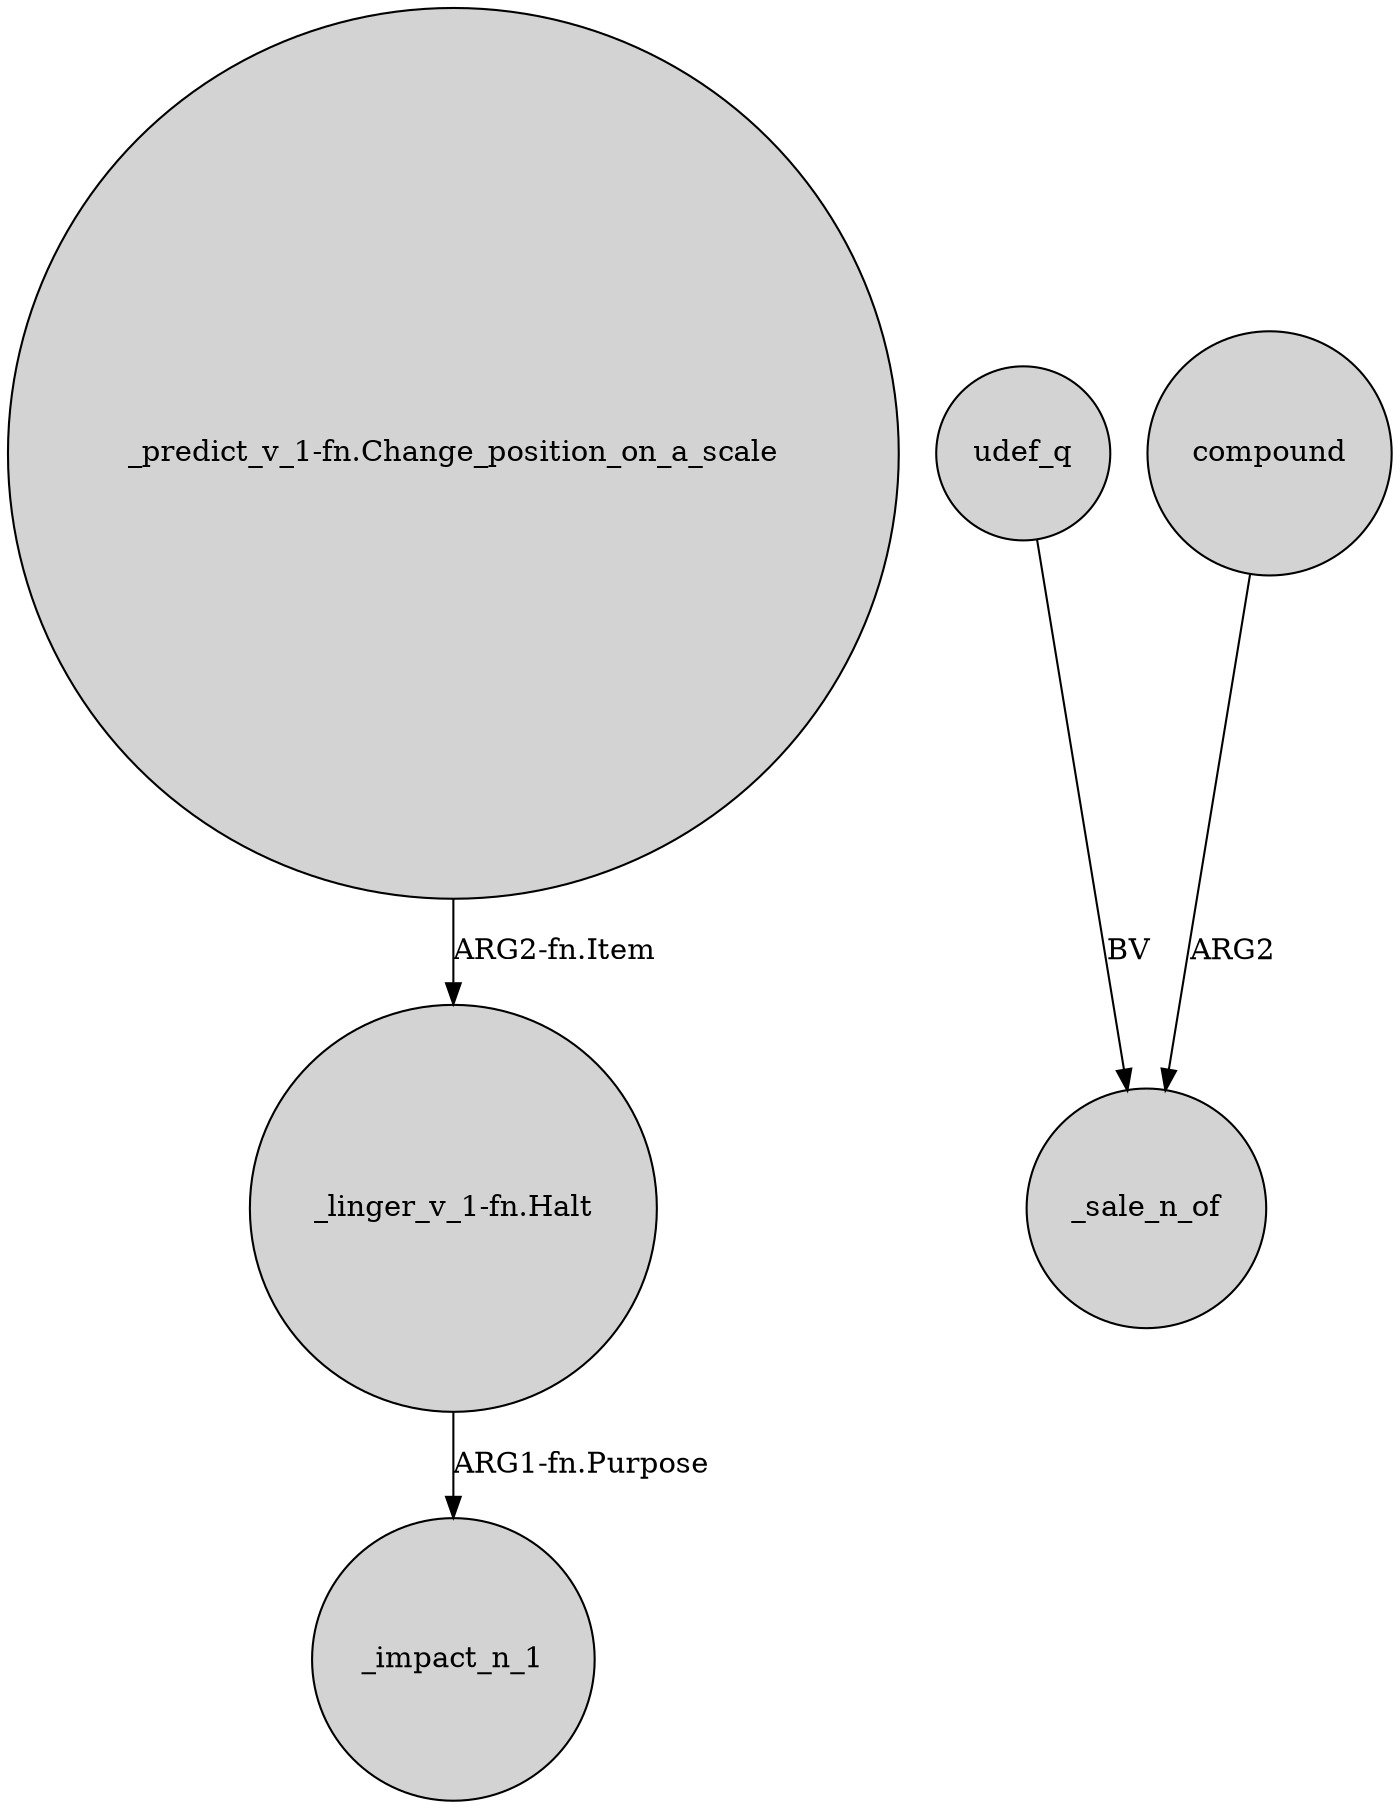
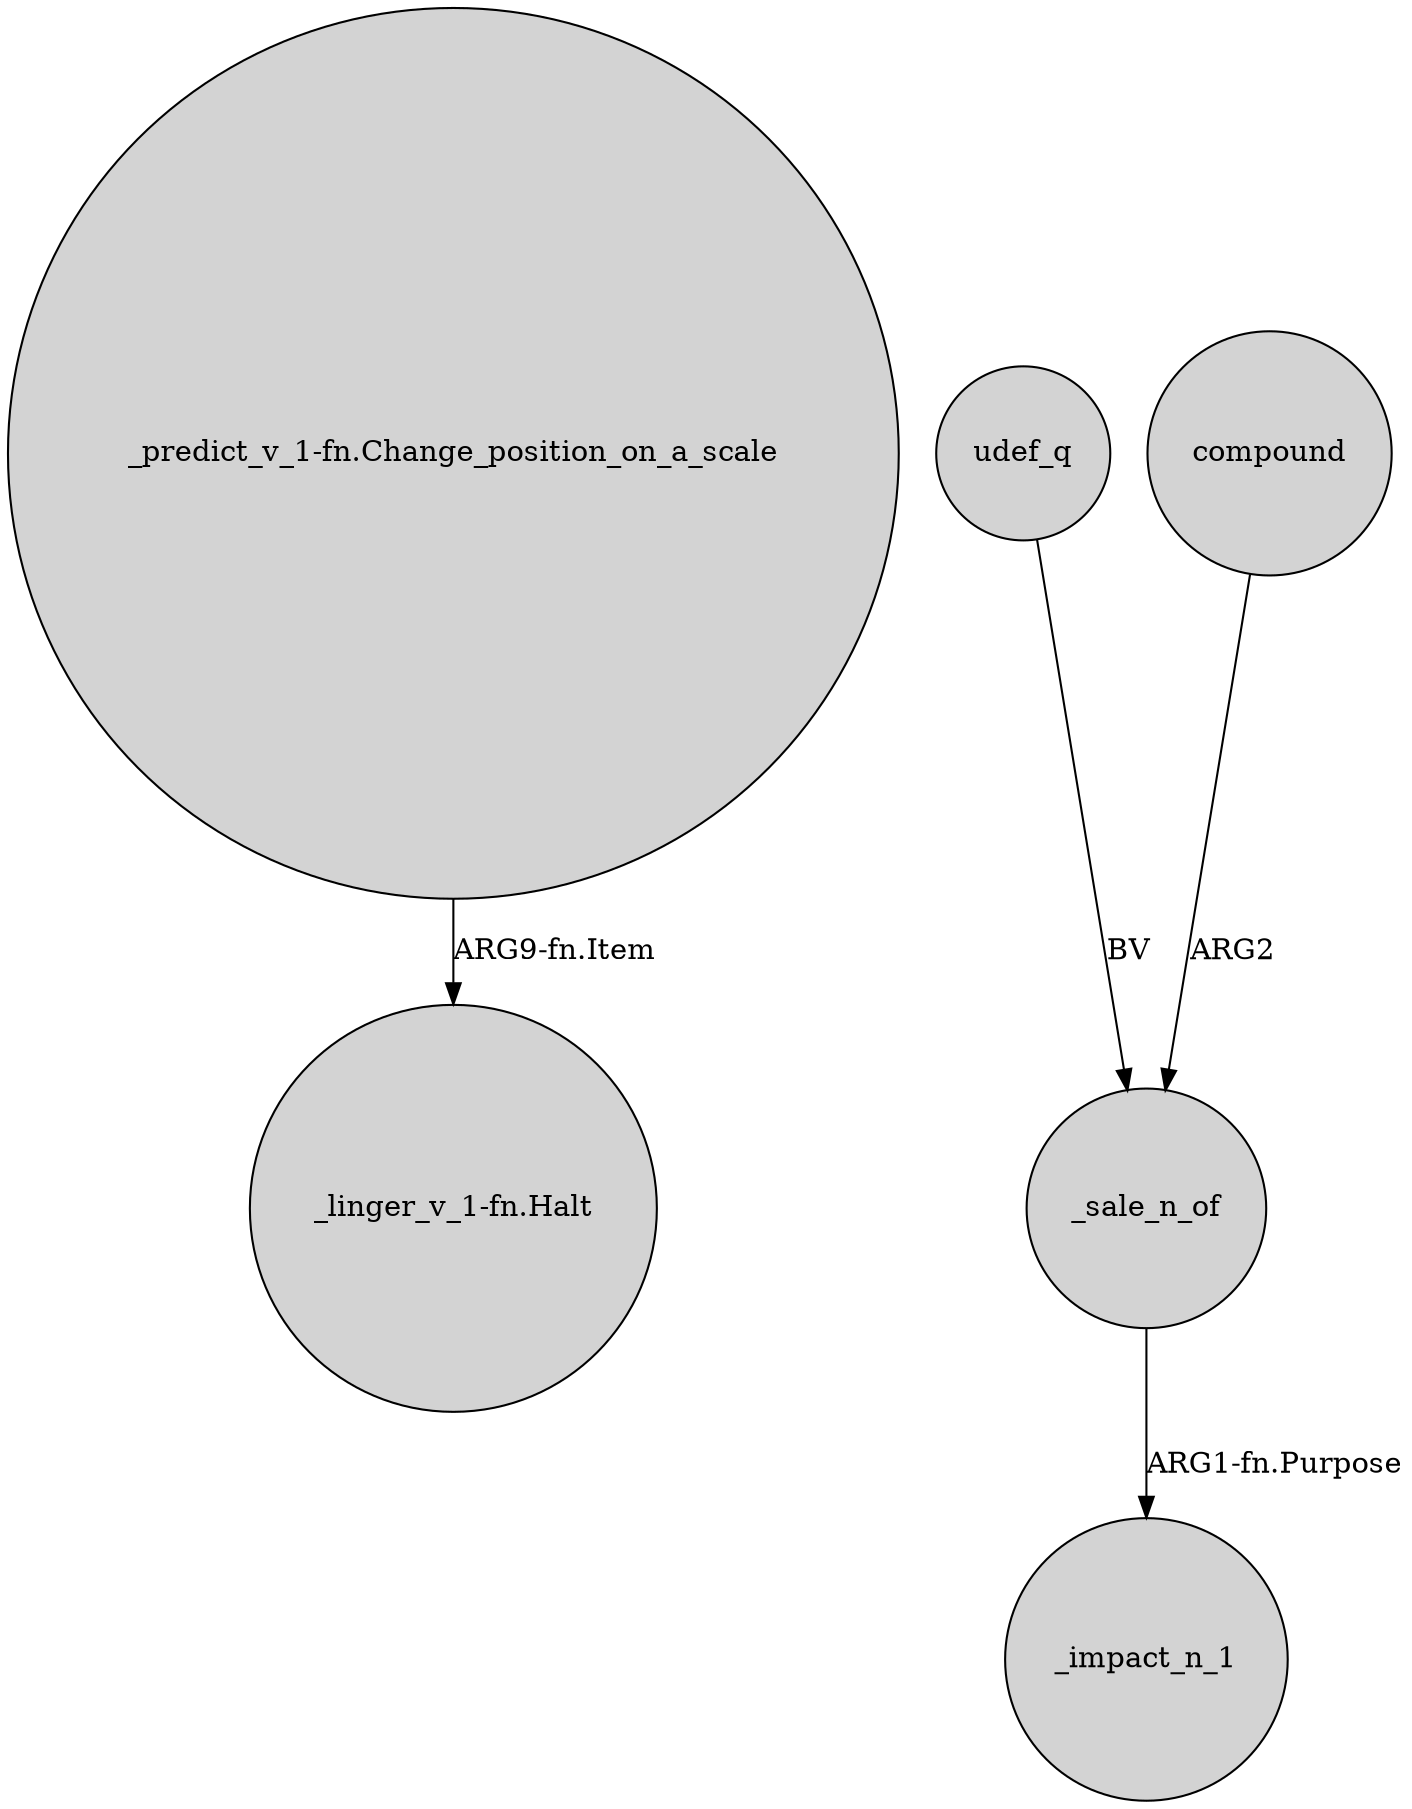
(555, 952) -> (555, 952)
(453, 1454) -> (1146, 1412)
